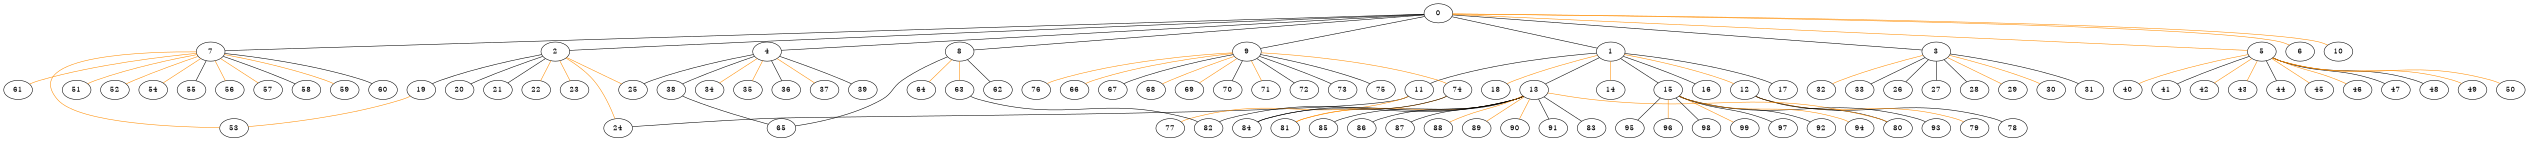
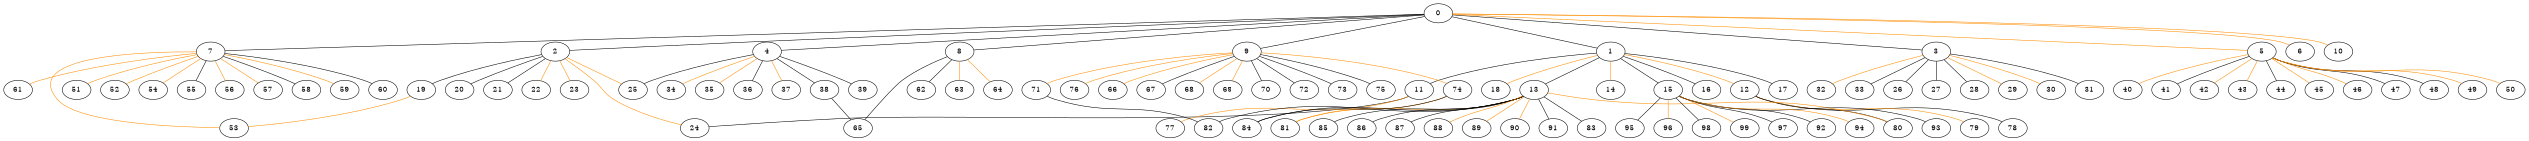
(1084, 109) -> (1122, 109)
